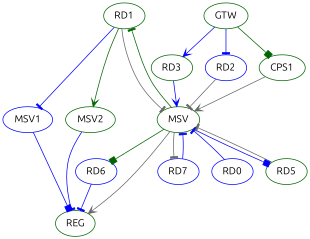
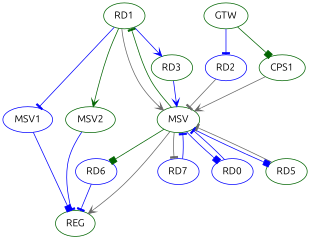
(202, 39) -> (146, 39)
(134, 72) -> (134, 72)
none -> (199, 145)
